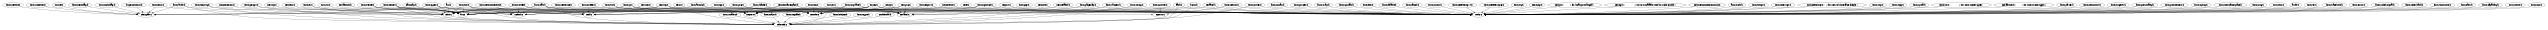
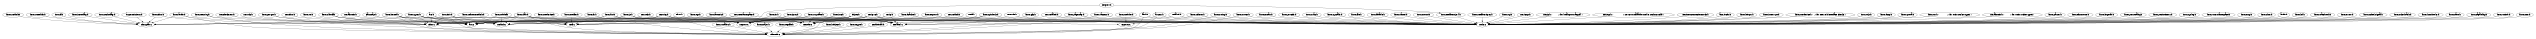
(1241, 12) -> (1277, 7)
